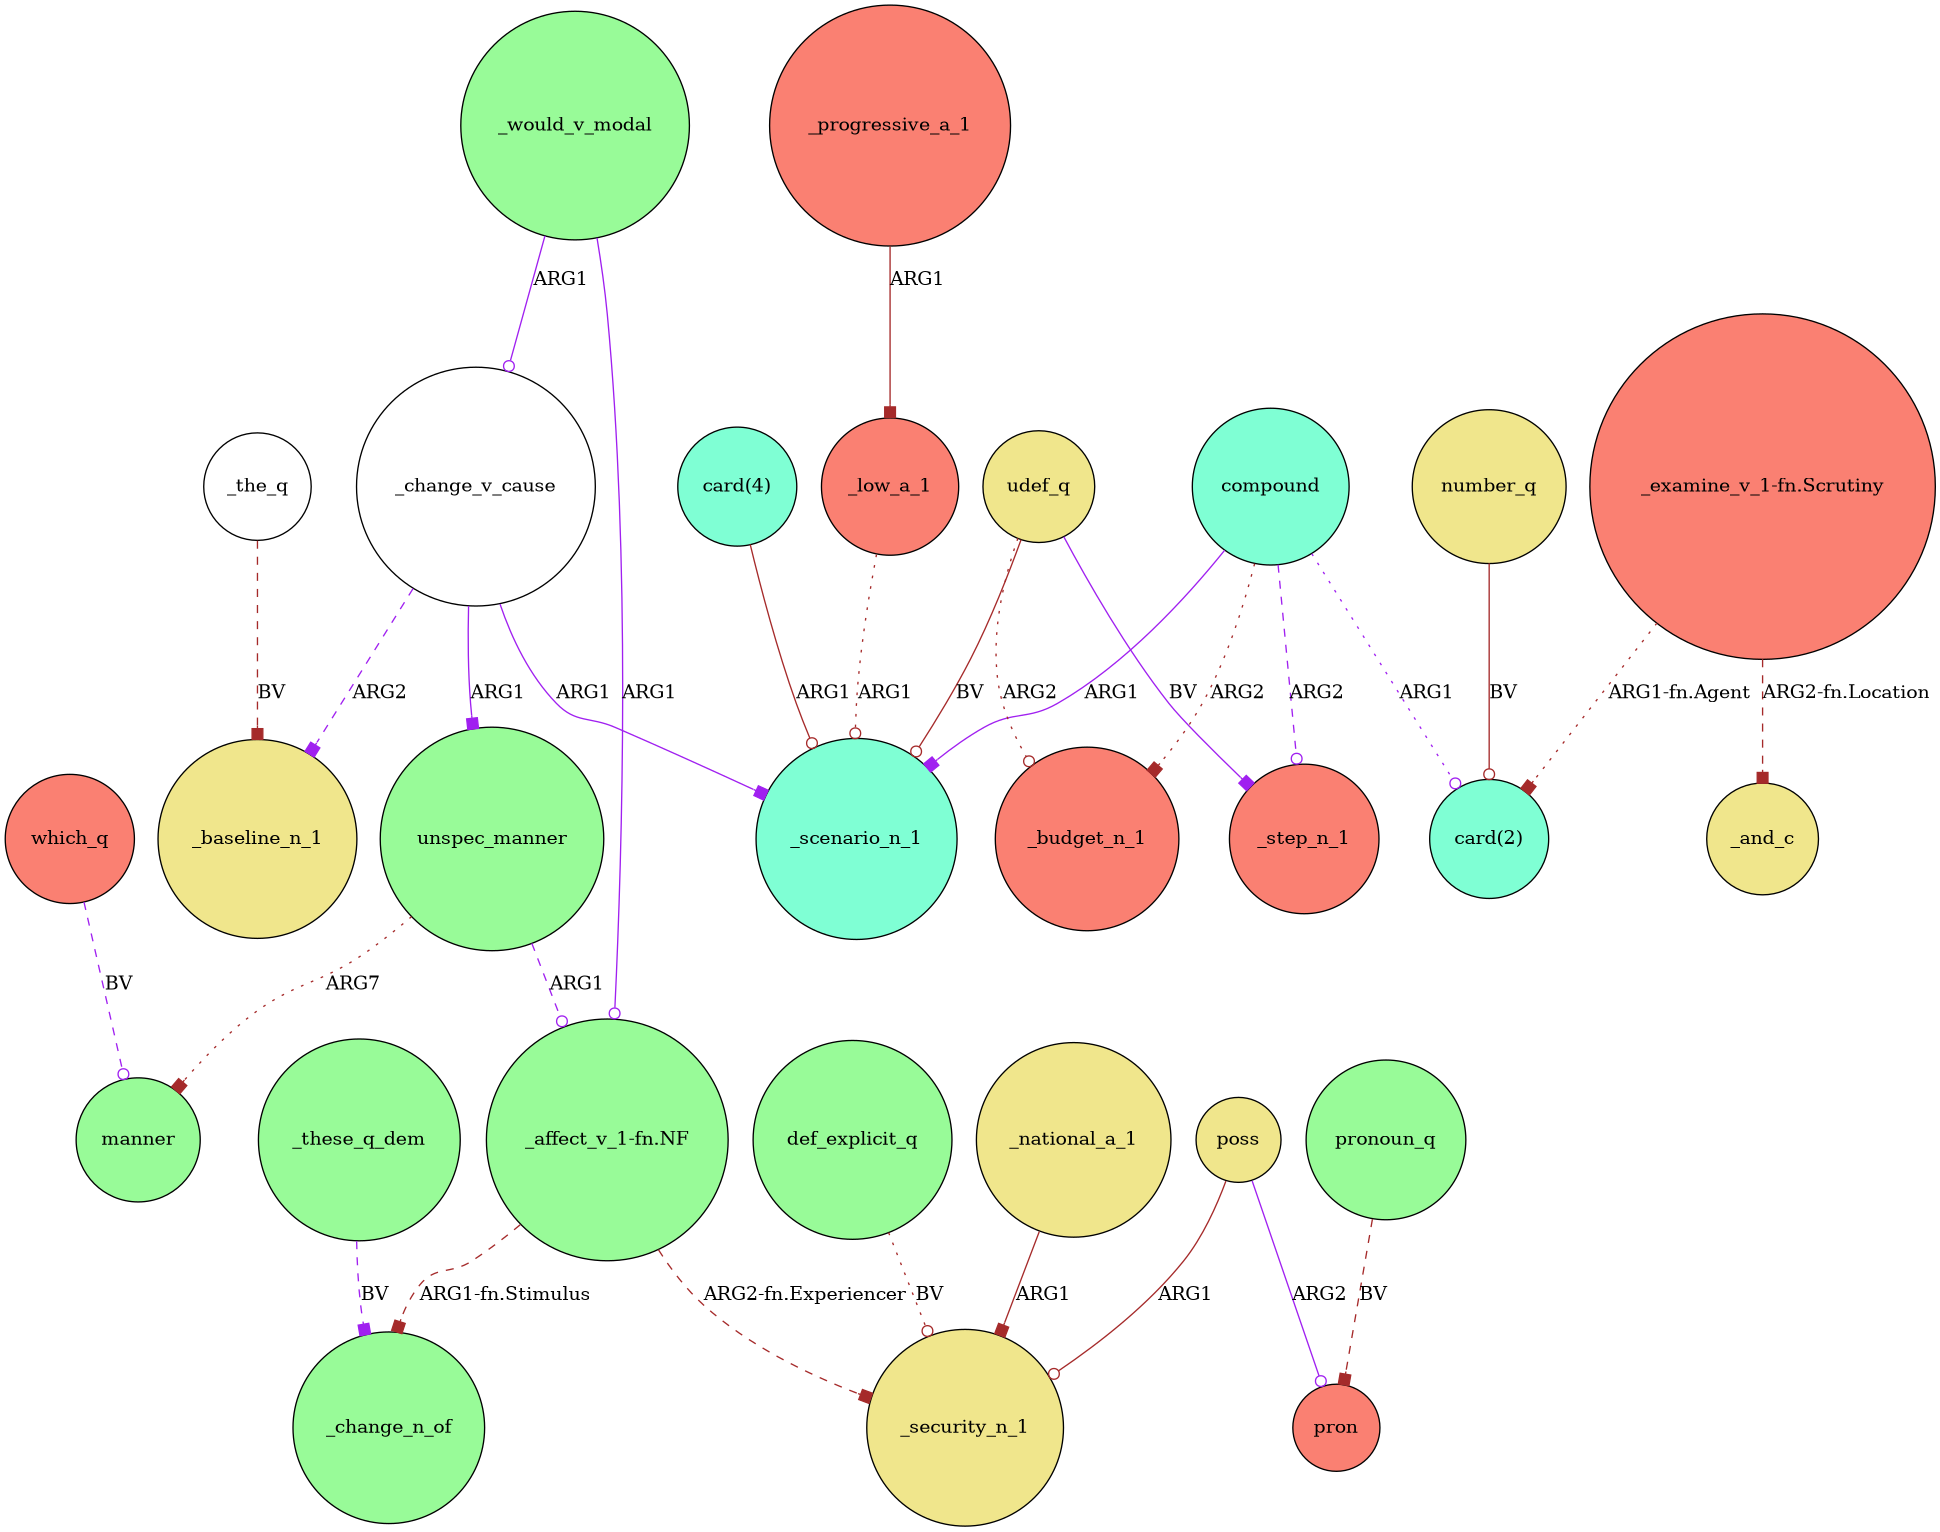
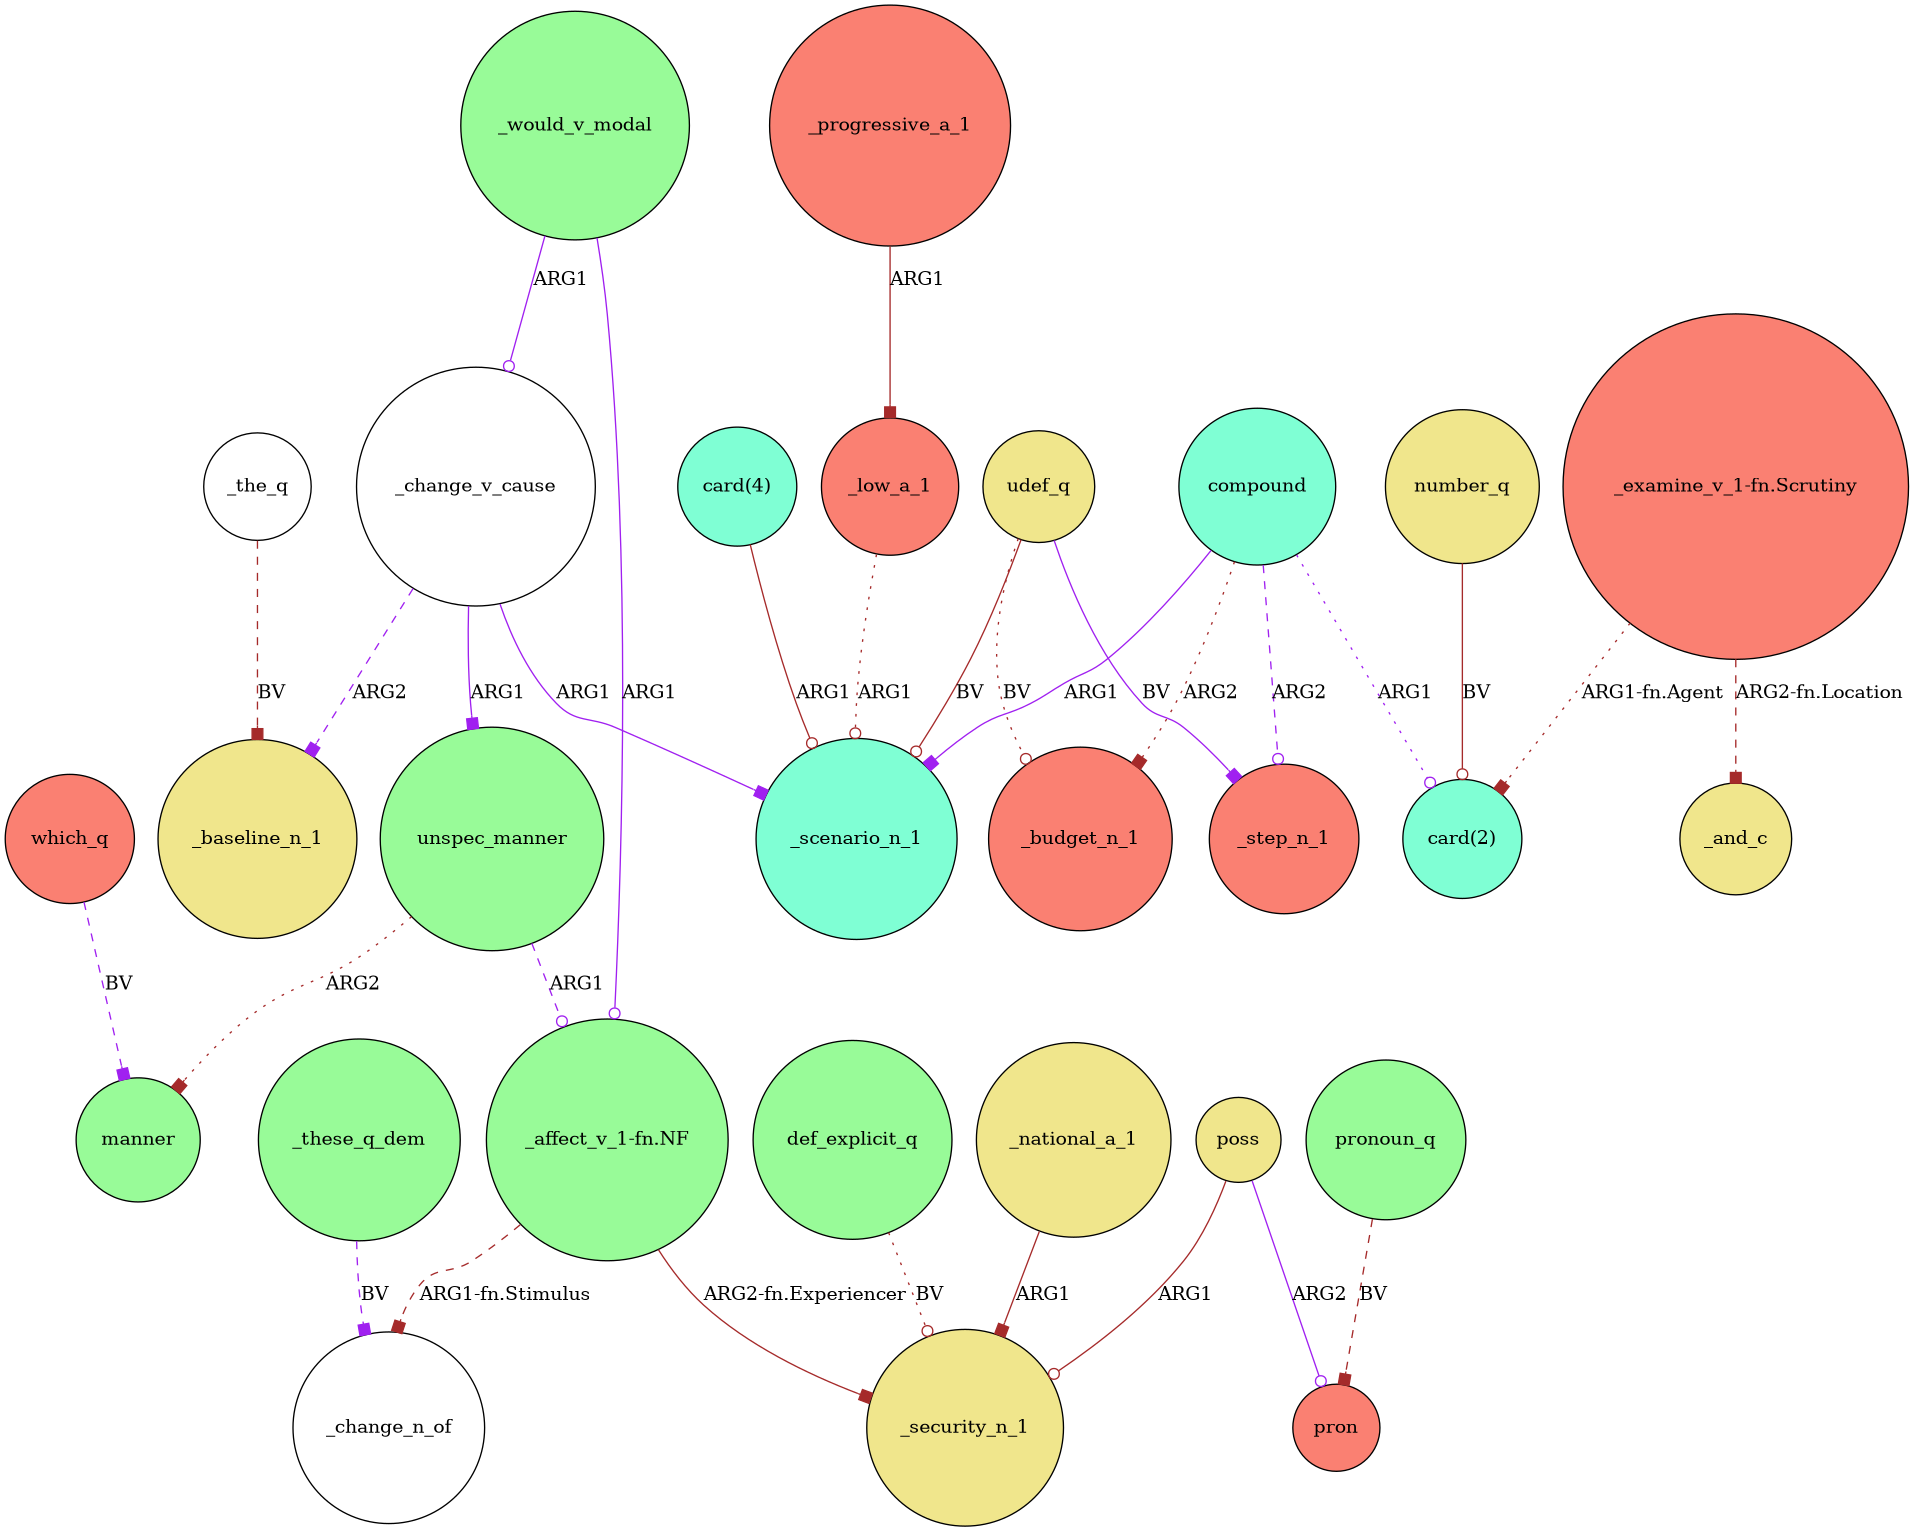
(1030, 693) -> (1017, 693)
(103, 985) -> (103, 984)
(353, 985) -> (353, 985)
(746, 1338) -> (746, 1338)
(389, 1428) -> (389, 1428)
